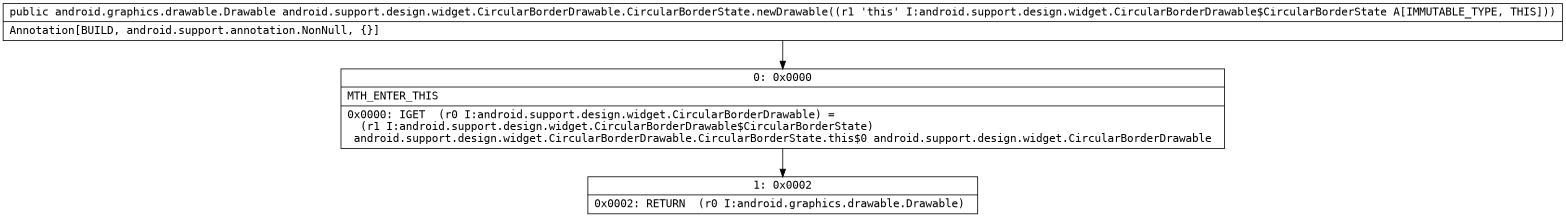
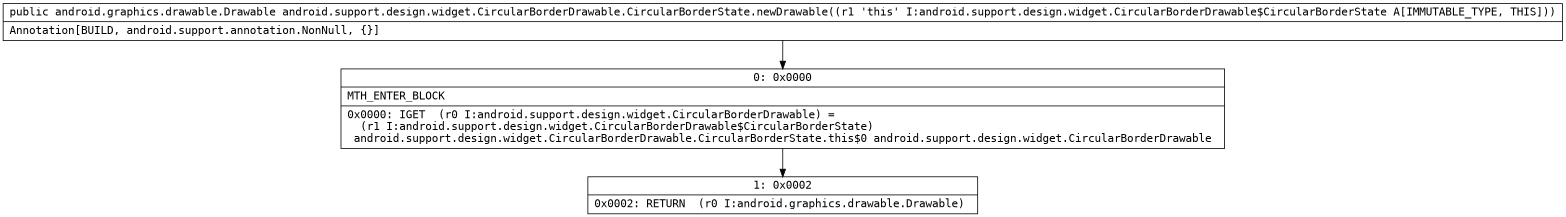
(393, 96) -> (396, 96)
